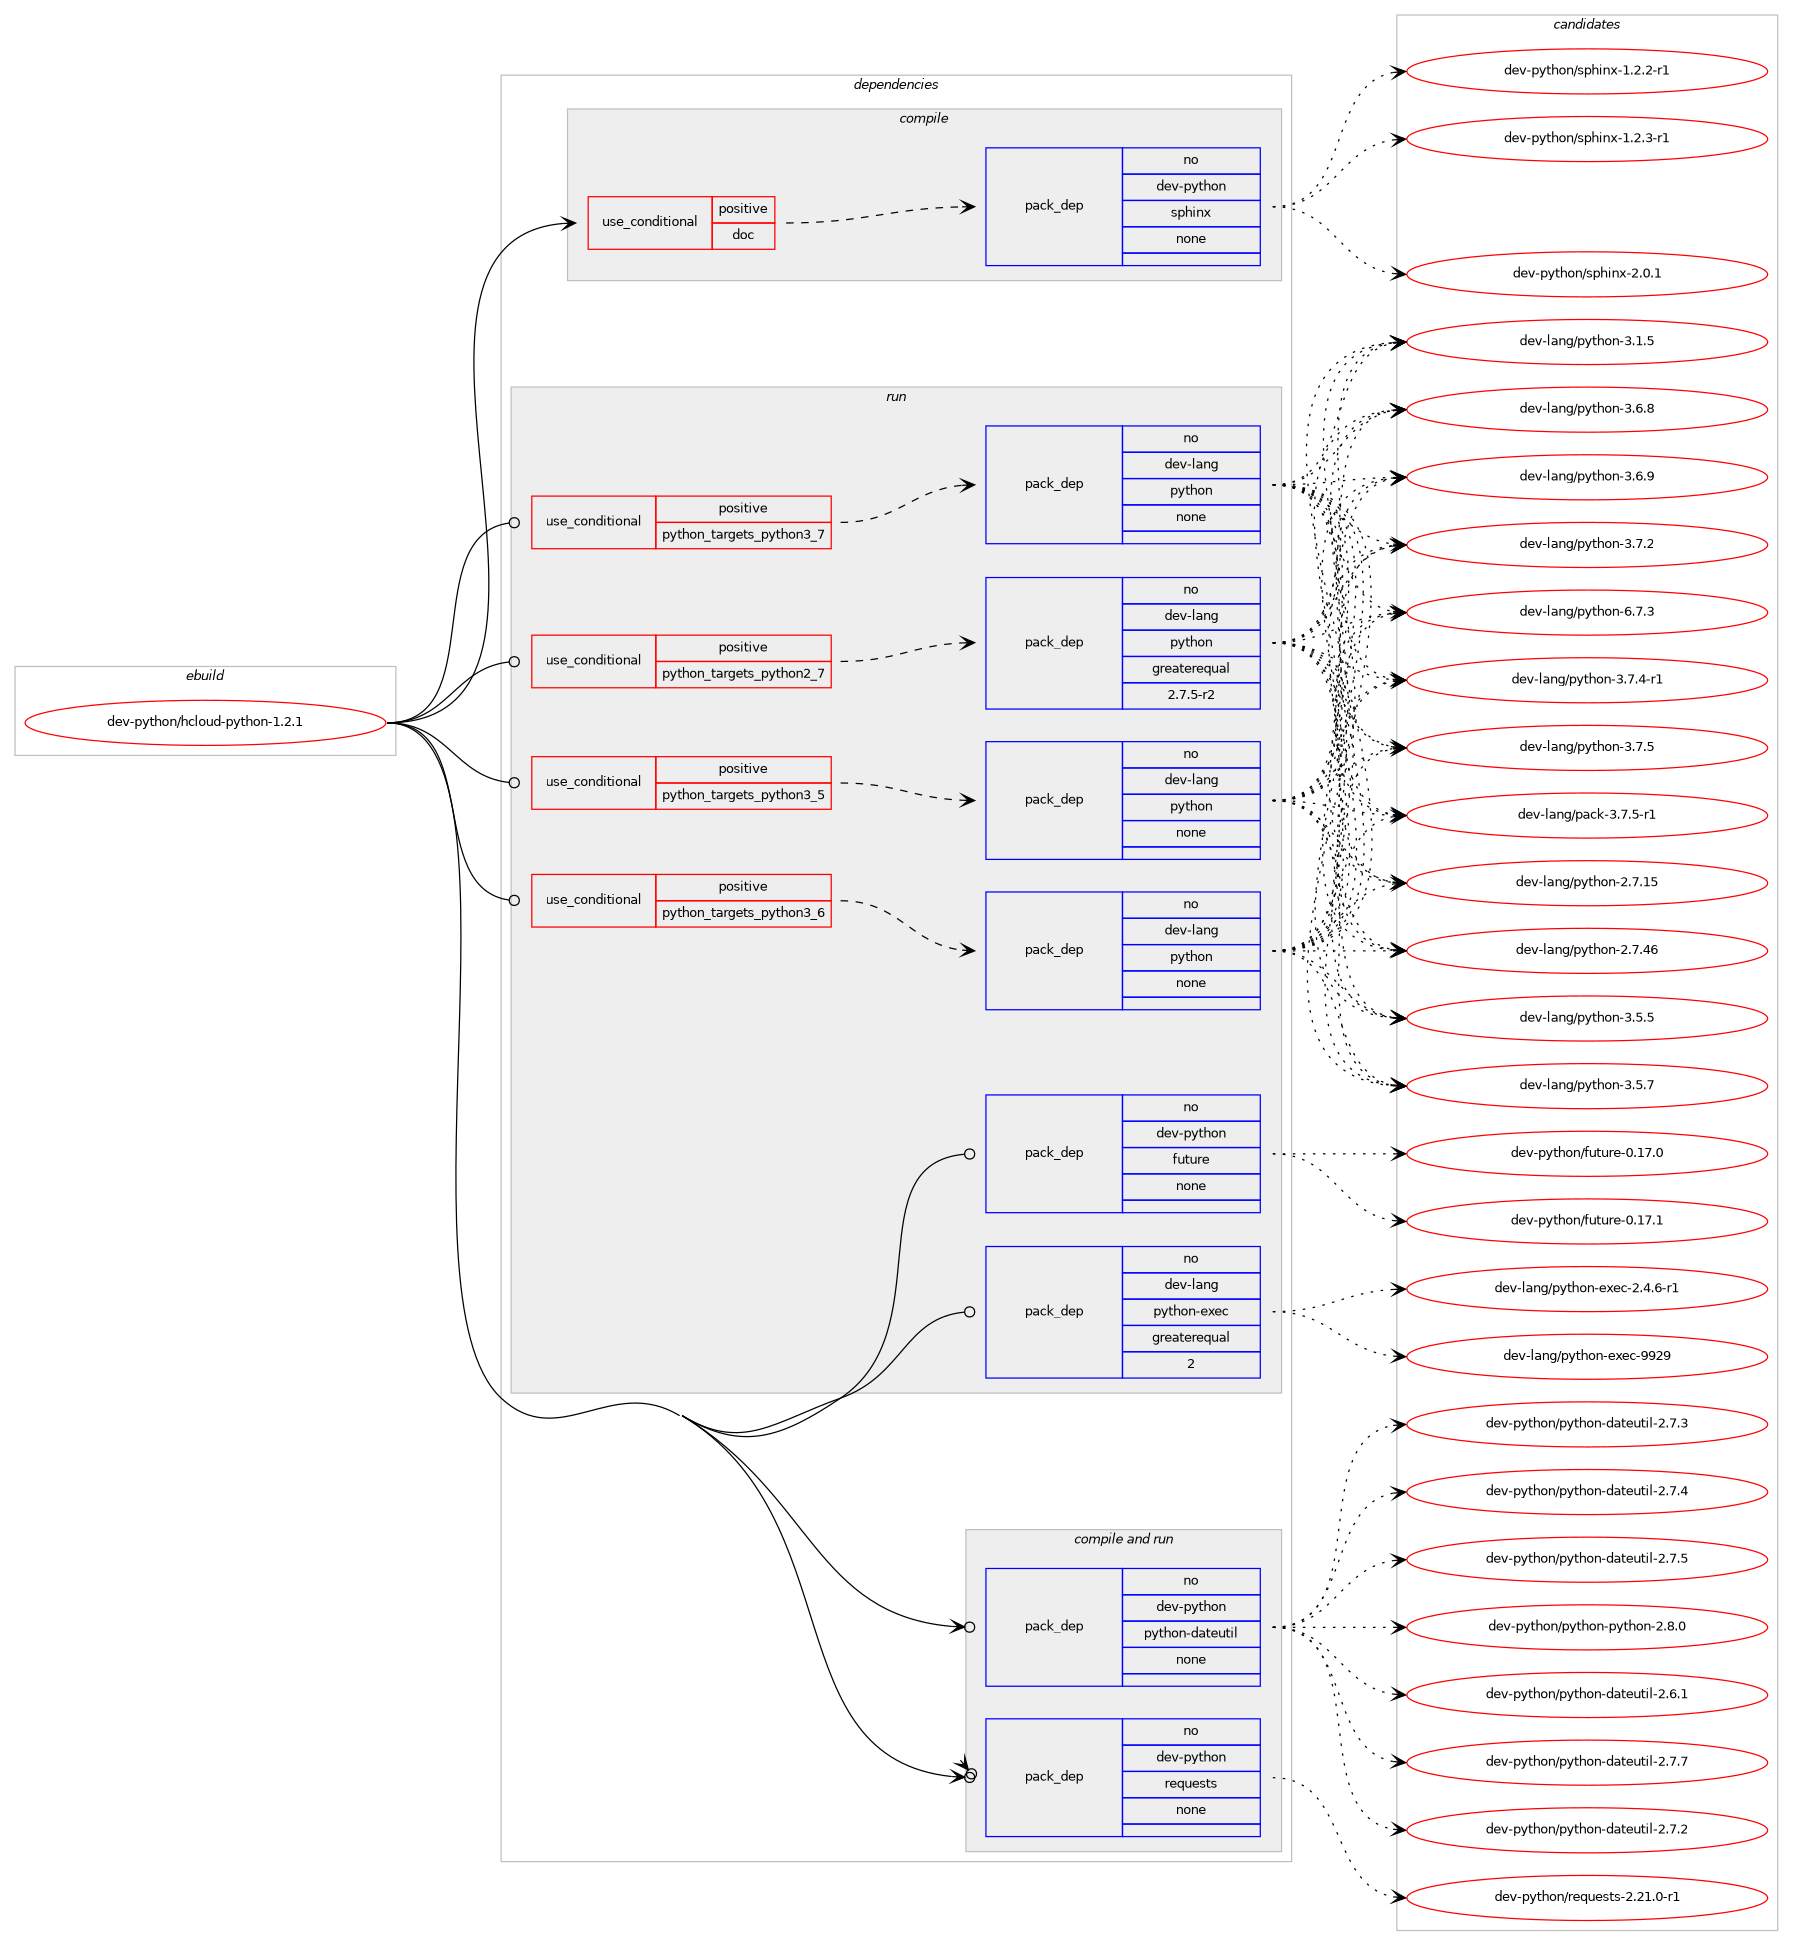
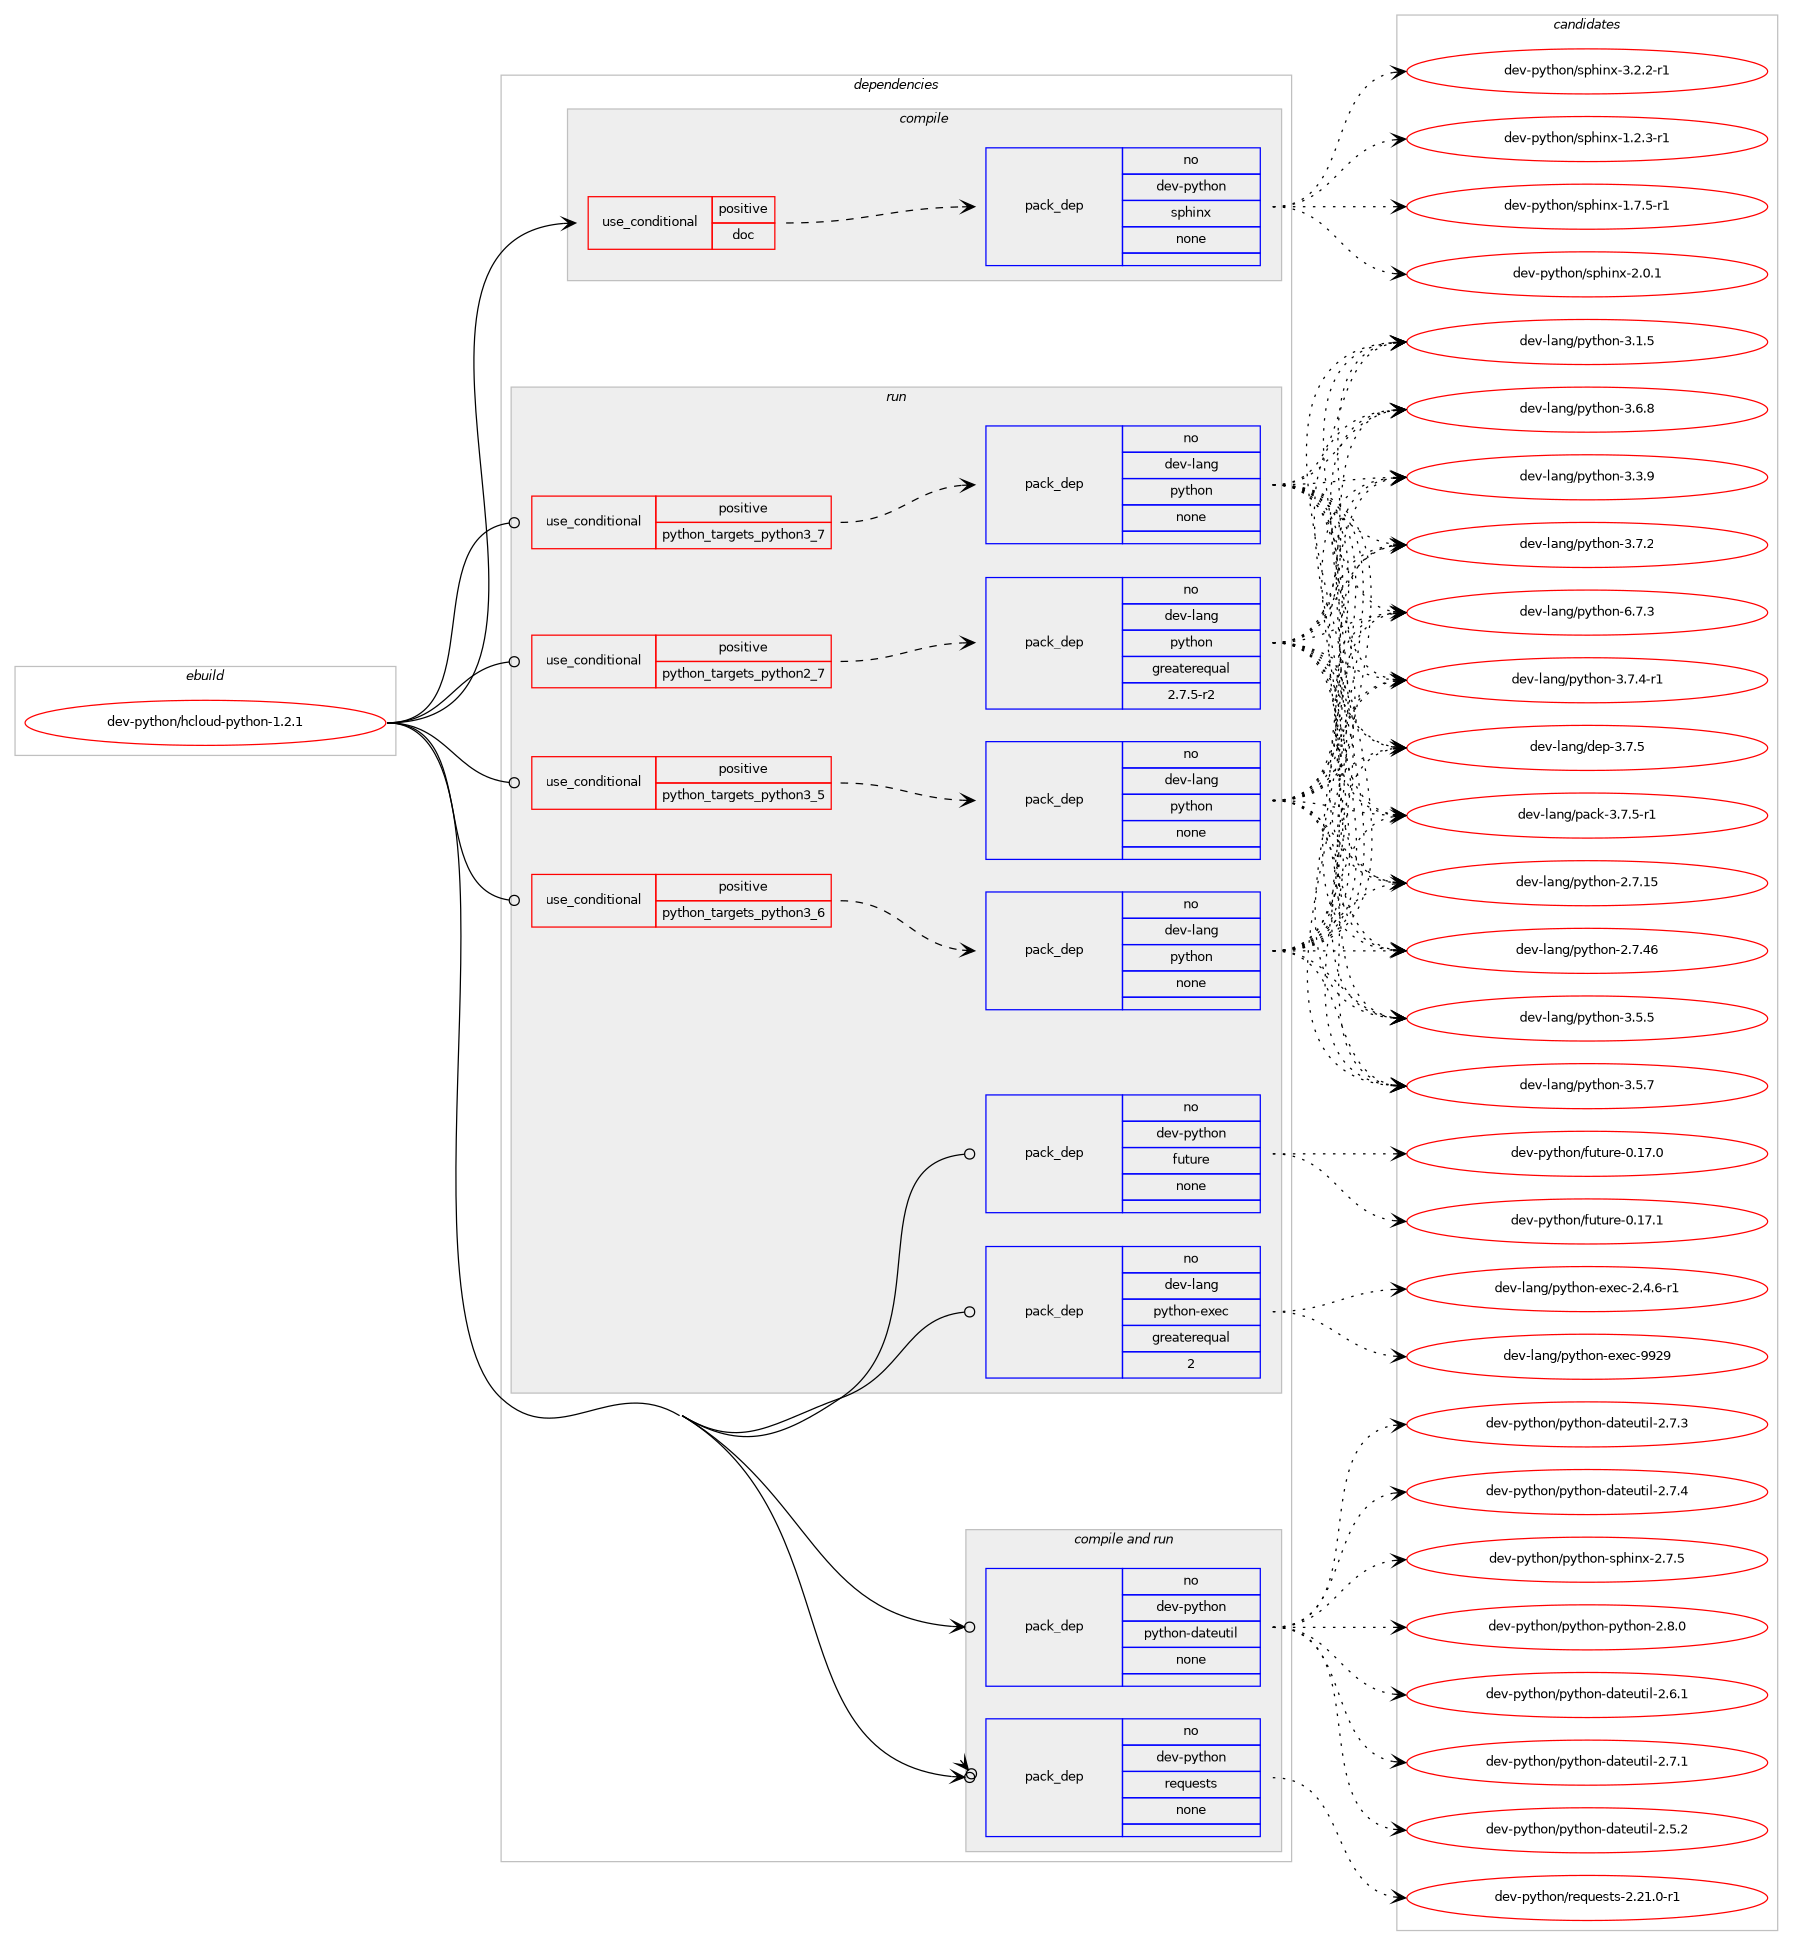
(1587, 71) -> (1587, 71)
none -> (1587, 207)
(1587, 477) -> (1587, 477)
(1587, 748) -> (1587, 748)
(1587, 1560) -> (1587, 1560)
(1587, 1763) -> (1587, 1763)
(1587, 1830) -> (1587, 1830)
